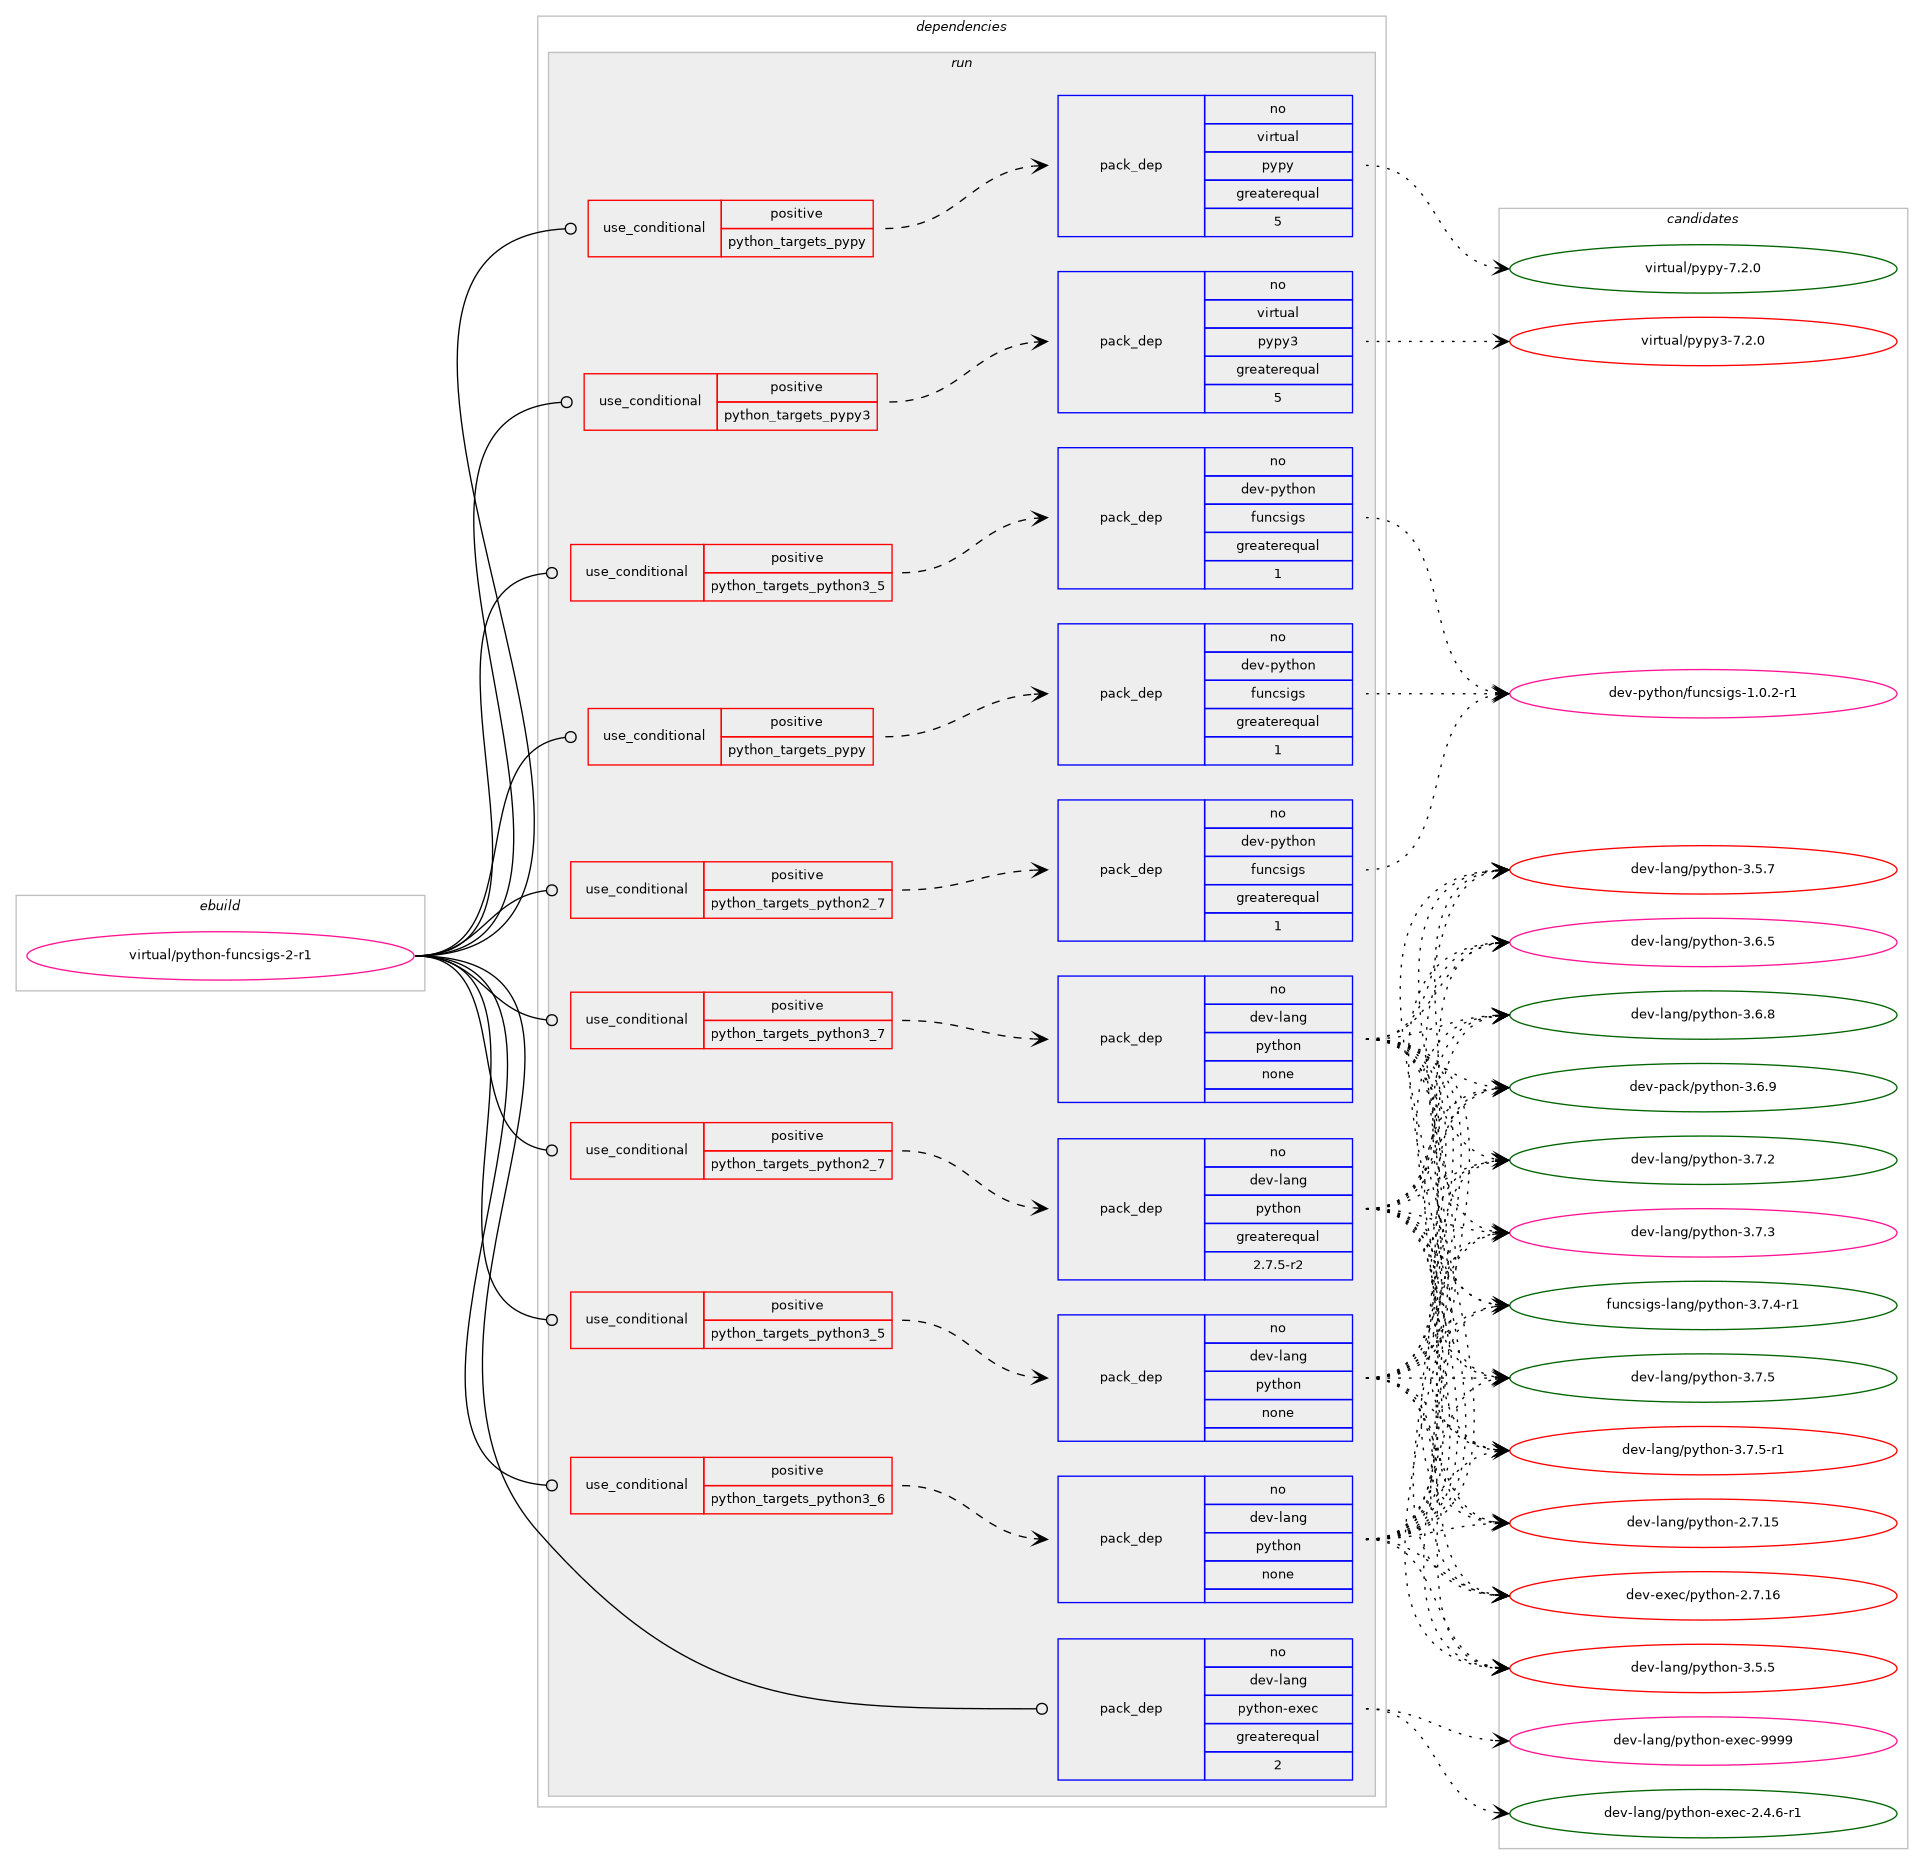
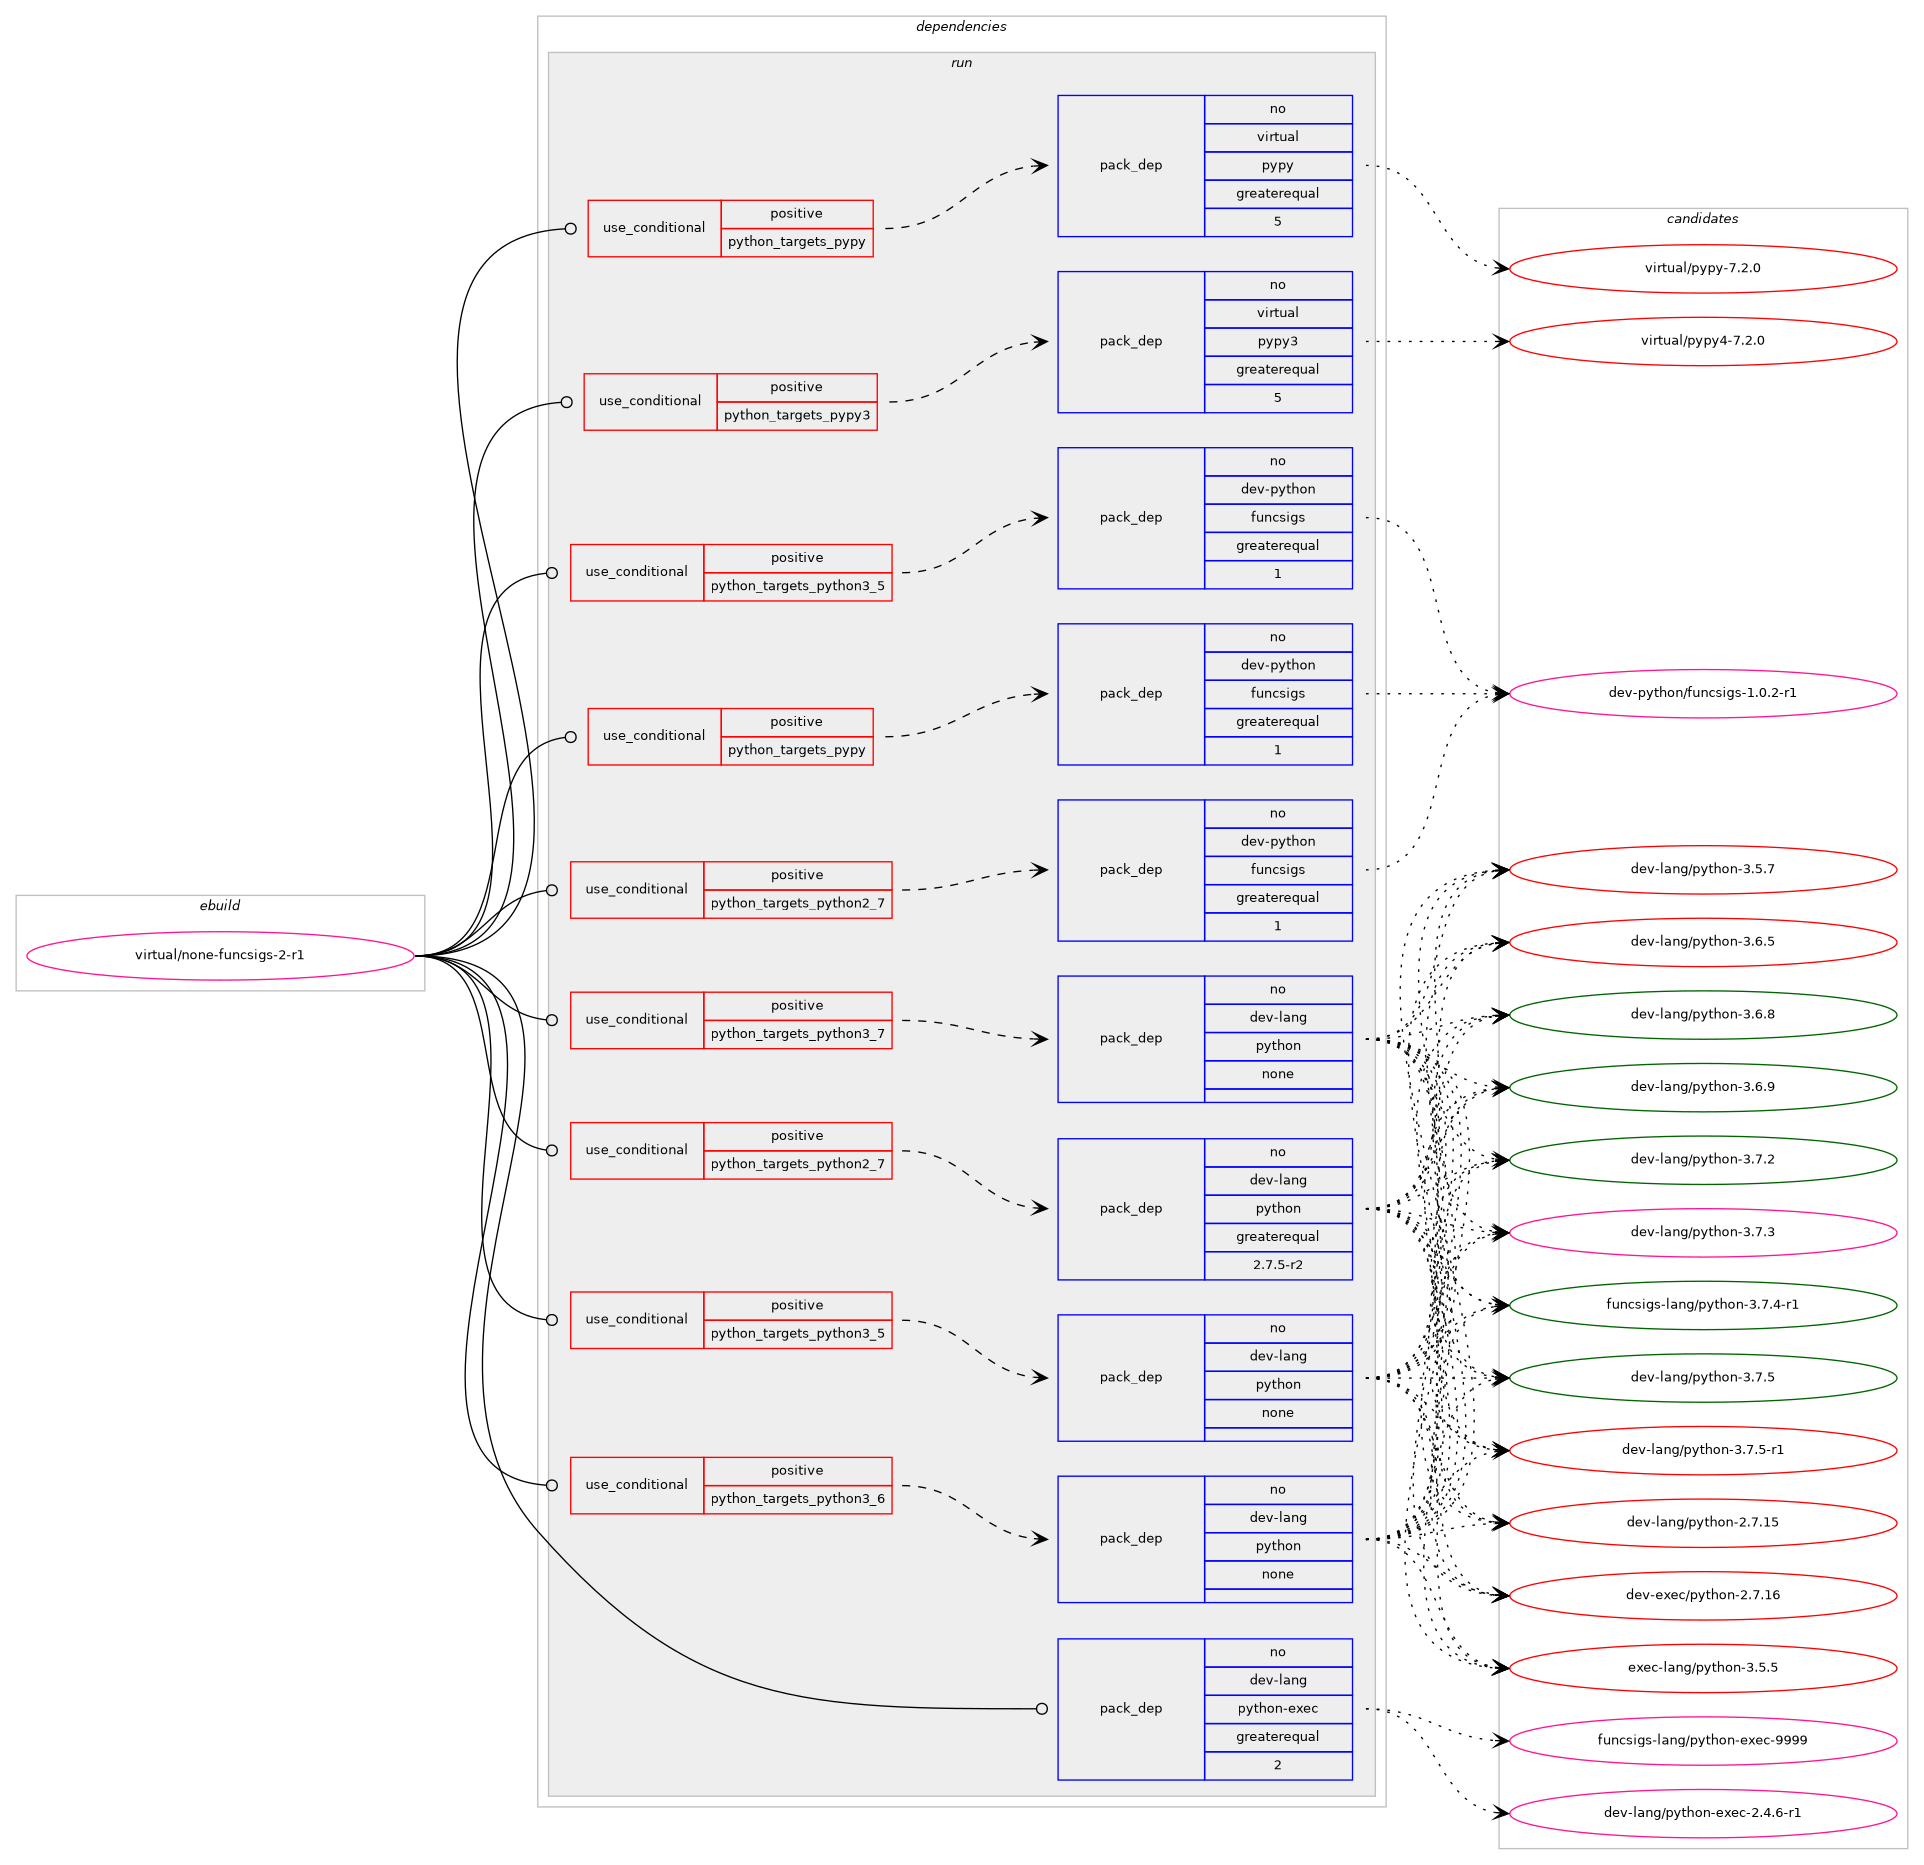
(1703, 269) -> (1703, 269)
(1703, 341) -> (1703, 341)
(1703, 942) -> (1703, 942)
(220, 956) -> (220, 956)
(1703, 1088) -> (1703, 1088)
(1703, 1668) -> (1703, 1668)
(1703, 1741) -> (1703, 1741)
(1703, 1814) -> (1703, 1814)
